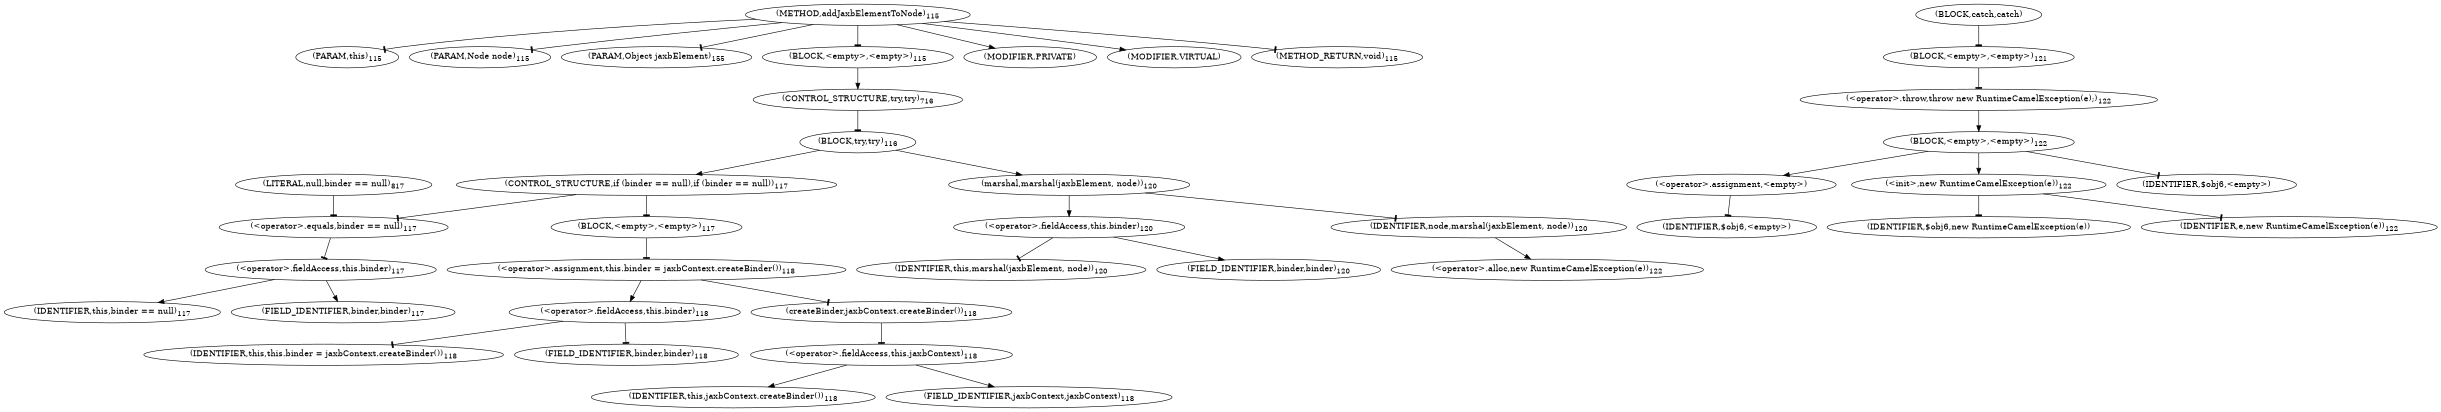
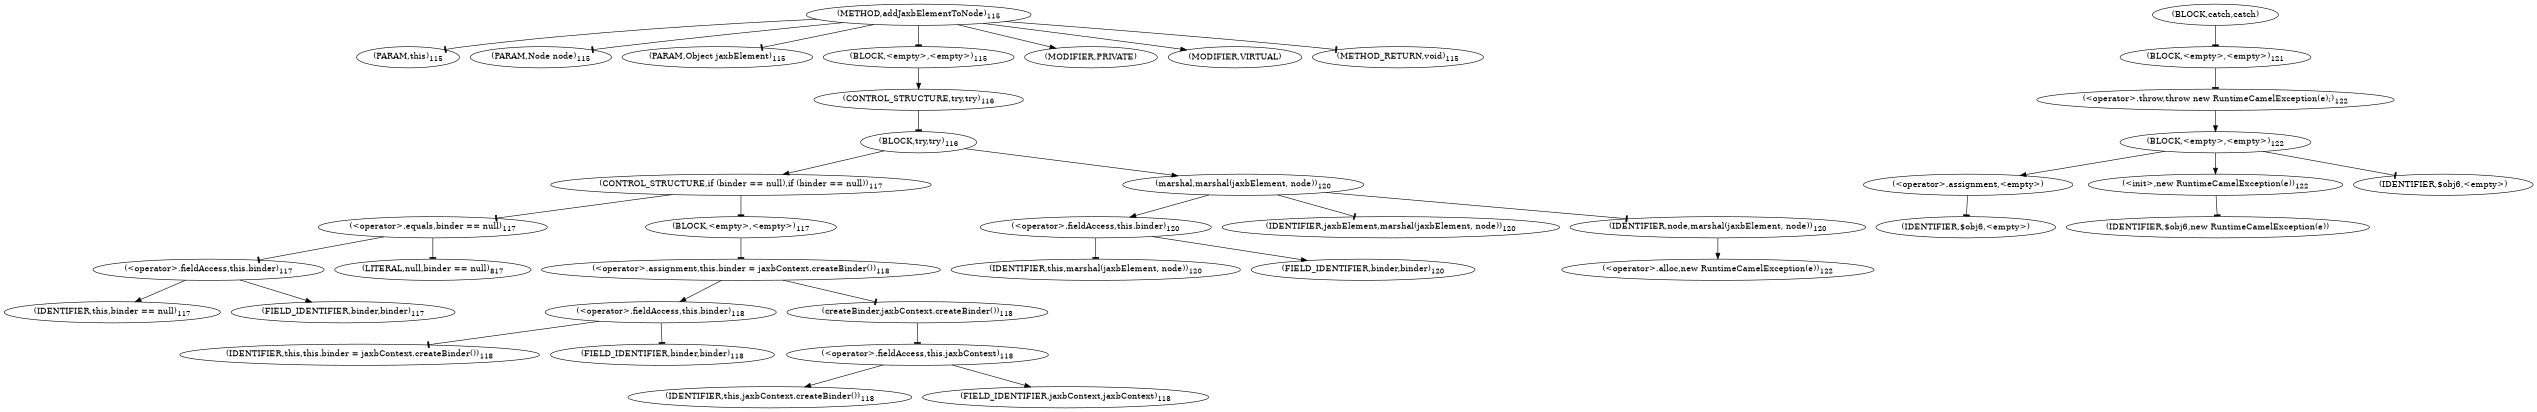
(718, 56) -> (779, 56)
(927, 99) -> (988, 99)
(334, 205) -> (433, 247)
none -> (1391, 227)
(2289, 227) -> none
